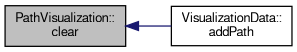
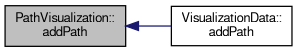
(65, 26) -> (65, 26)
